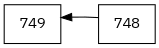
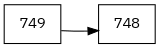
(85, 17) -> (75, 31)
